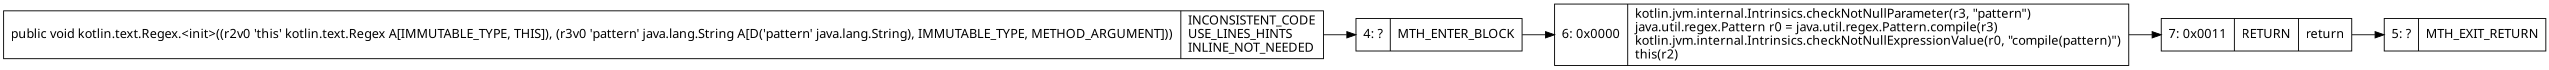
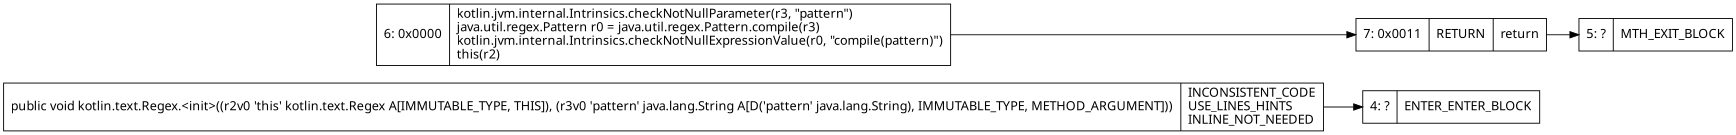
(1456, 34) -> (1468, 107)
(2482, 34) -> (1673, 34)
(1534, 35) -> none
